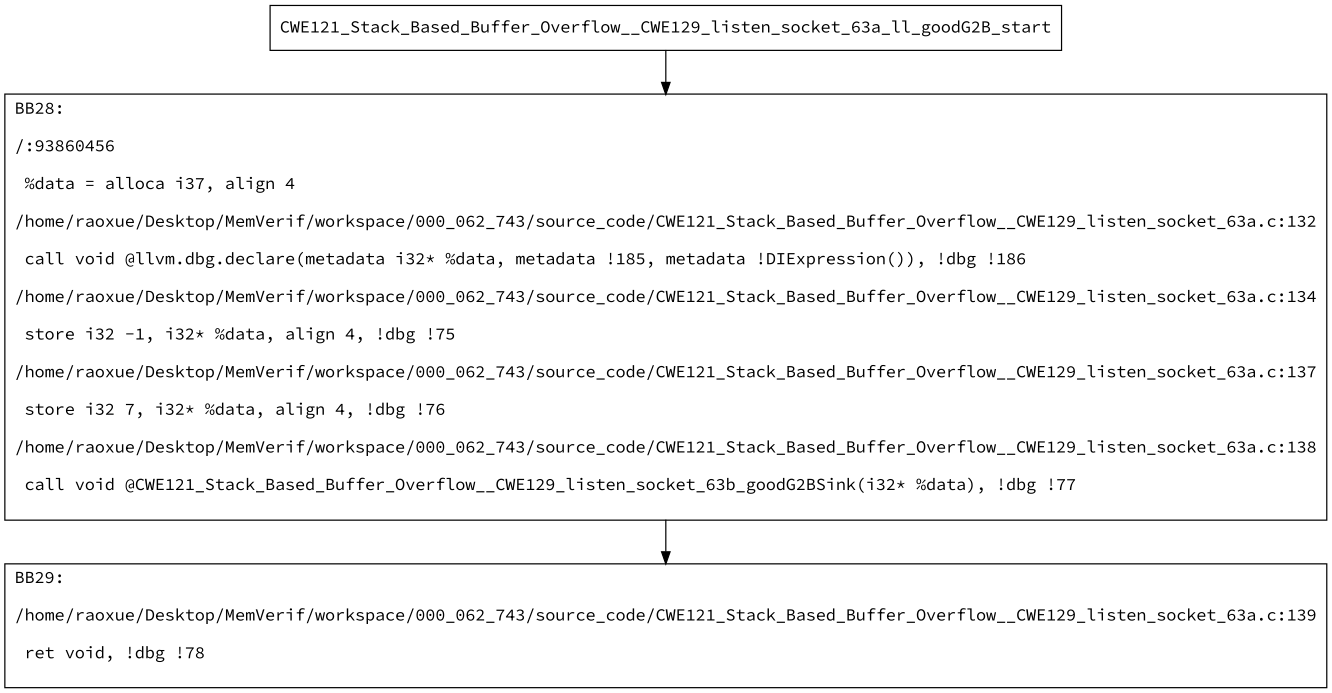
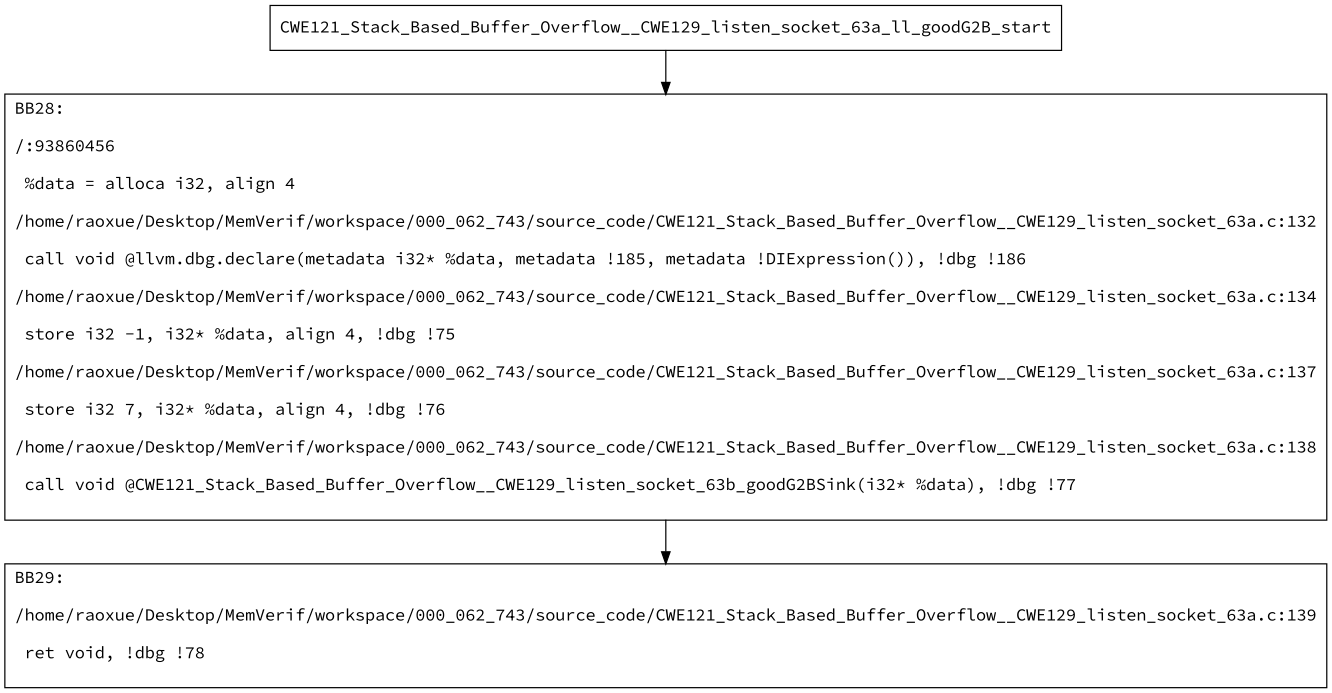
(155, 184) -> (155, 184)
